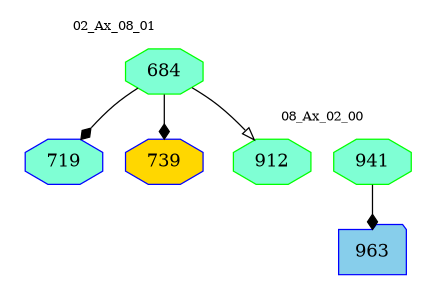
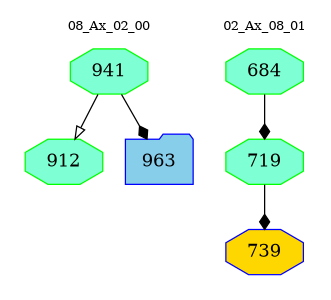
(164, 109) -> (265, 200)
(232, 117) -> (89, 111)
(64, 162) -> (265, 162)
